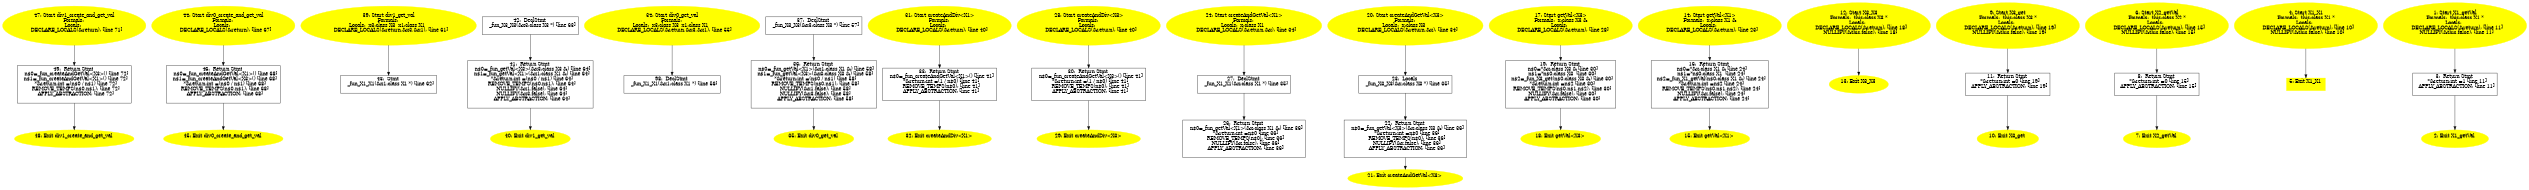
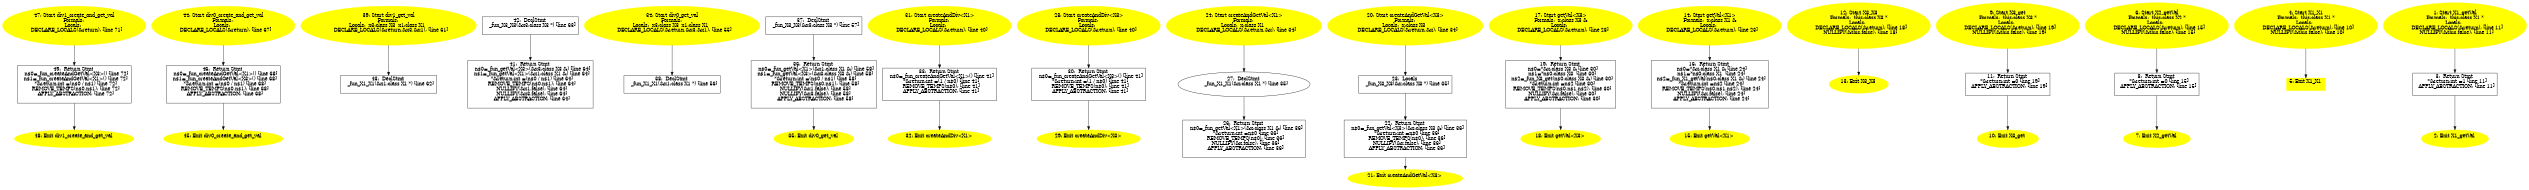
(389, 84) -> (389, 84)
(672, 84) -> (672, 84)
(1244, 84) -> (1244, 84)
(530, 139) -> none
